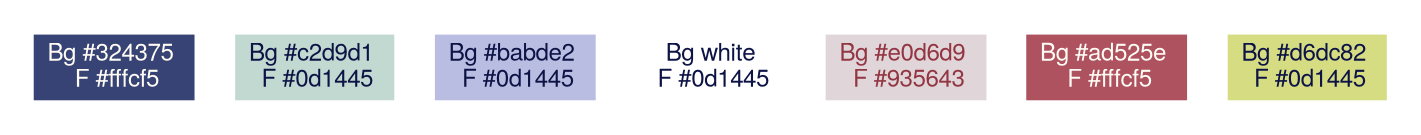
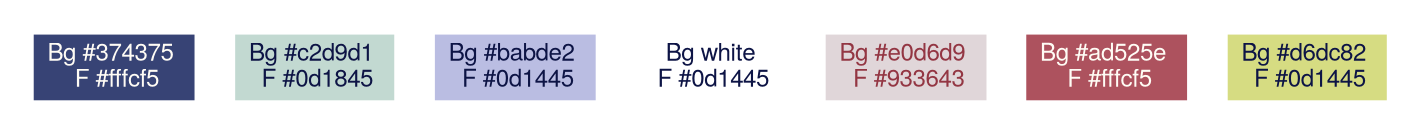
(114, 67) -> (114, 67)
(315, 67) -> (315, 67)
(906, 67) -> (906, 67)
